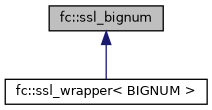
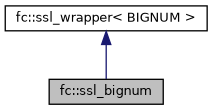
(106, 62) -> (106, 62)
